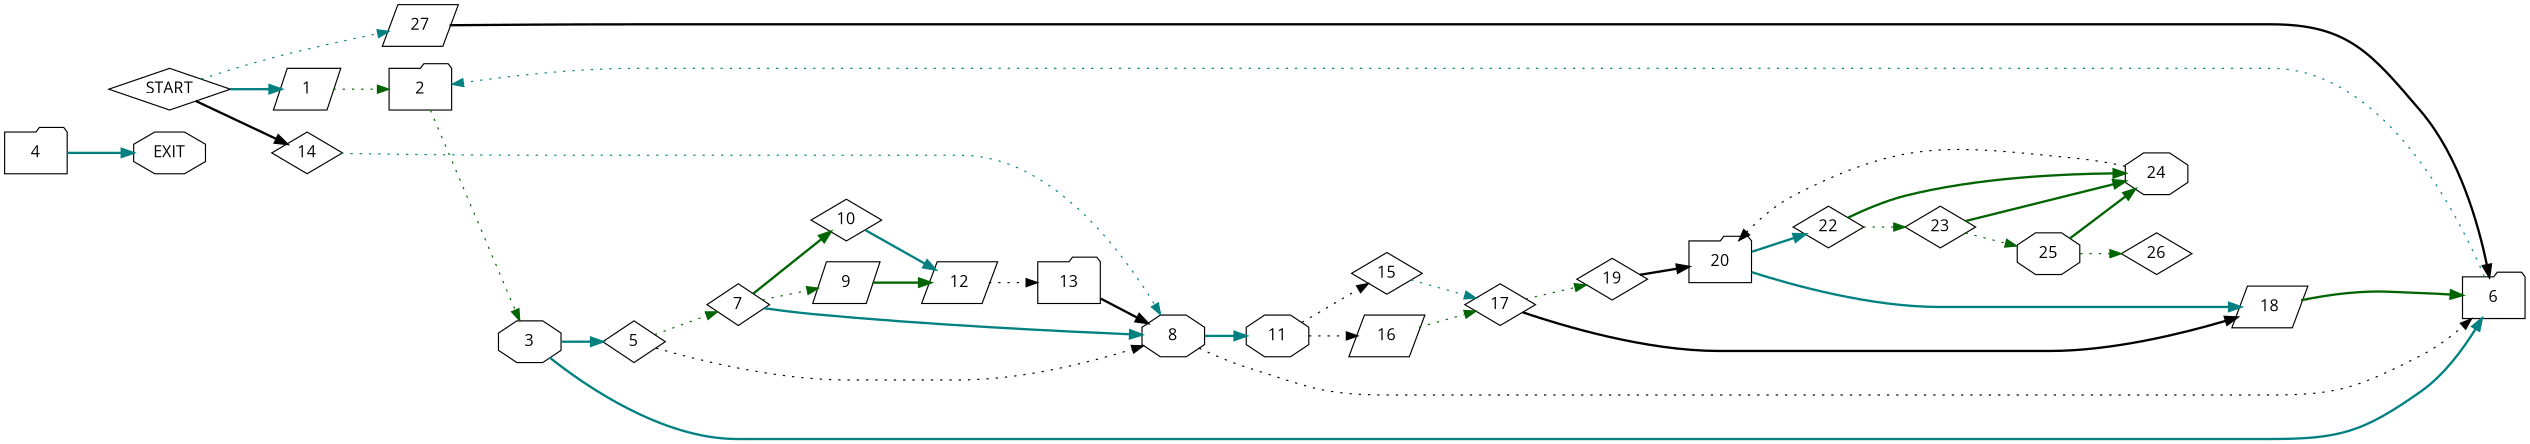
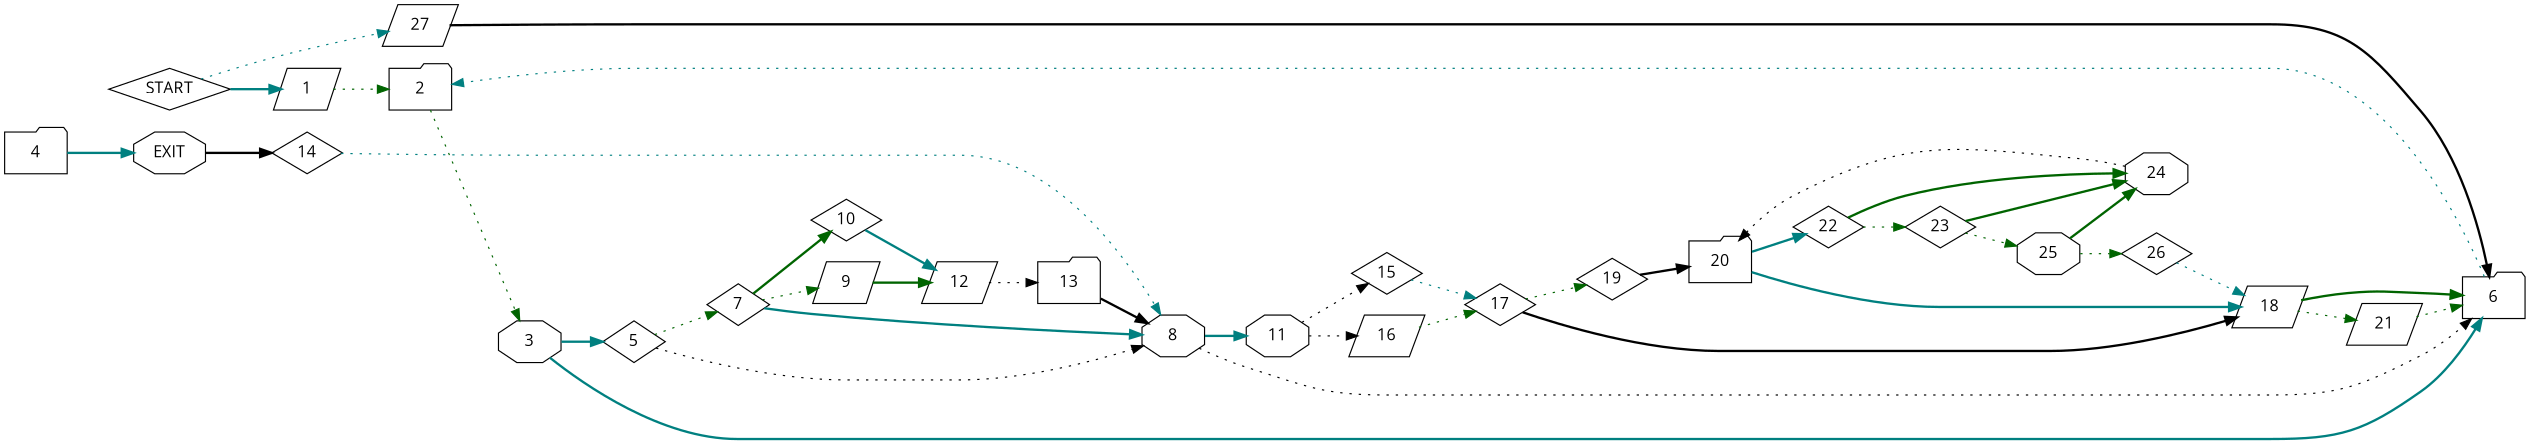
(236, 120) -> (233, 153)
none -> (2205, 277)
none -> (2384, 324)
